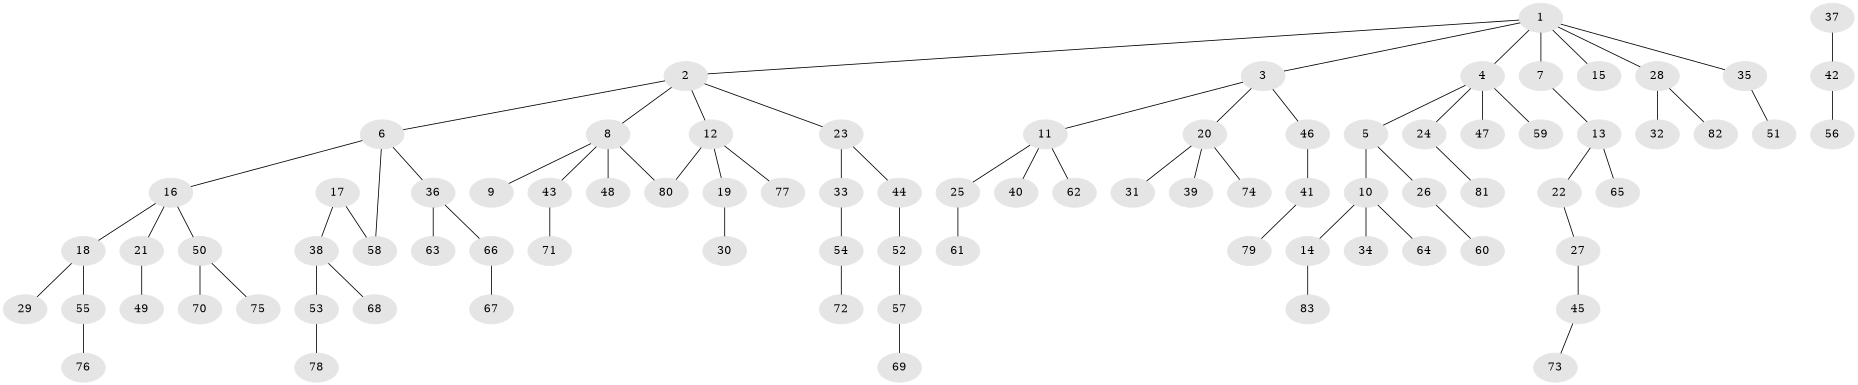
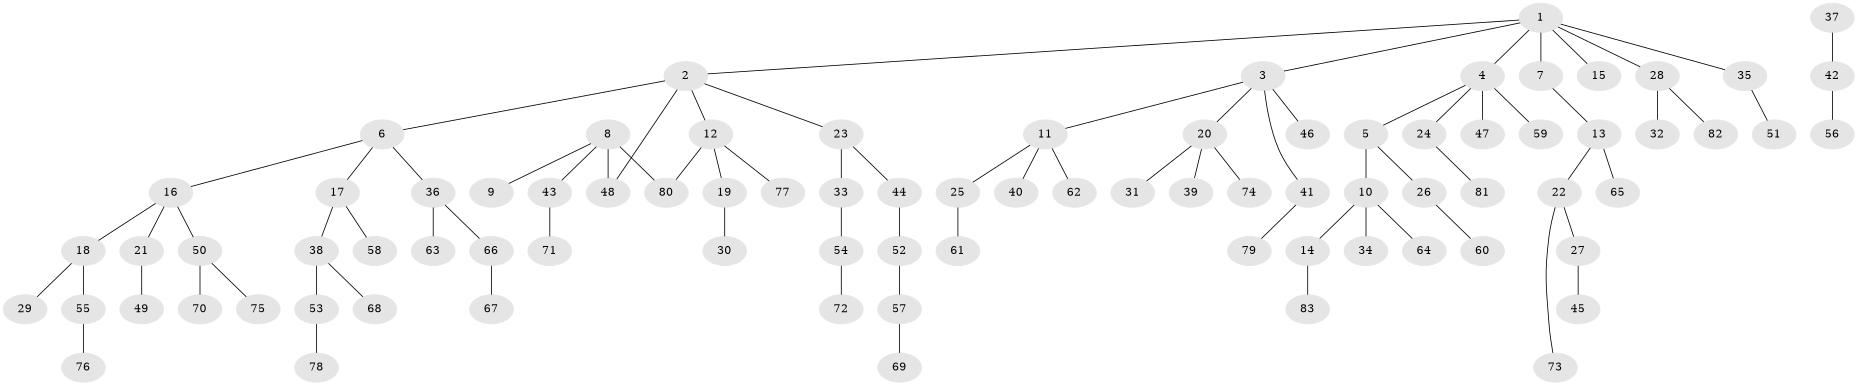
(647, 105) -> (647, 134)
(1308, 164) -> (1274, 138)
(379, 193) -> (360, 164)
(1567, 339) -> (1546, 280)
